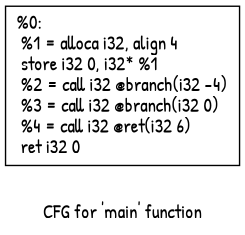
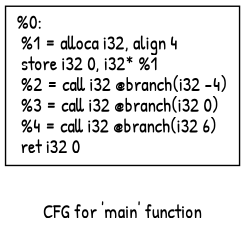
(105, 127) -> (117, 127)
